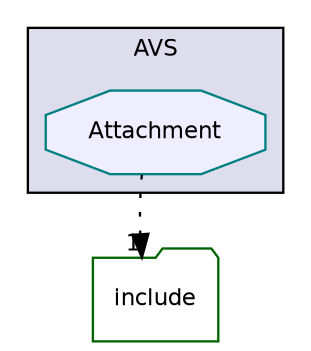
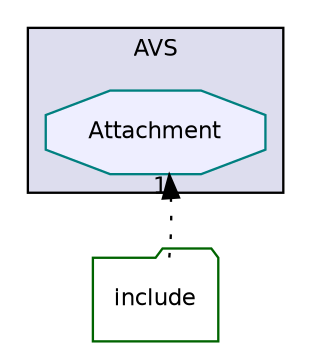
(140, 208) -> (171, 228)
